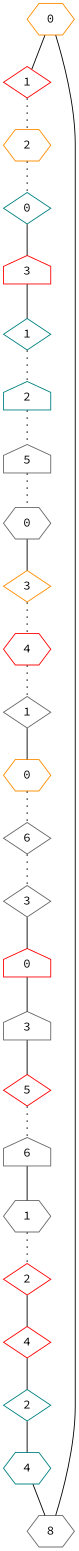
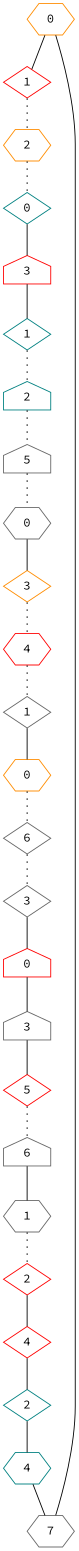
(51, 1531) -> (51, 1531)
